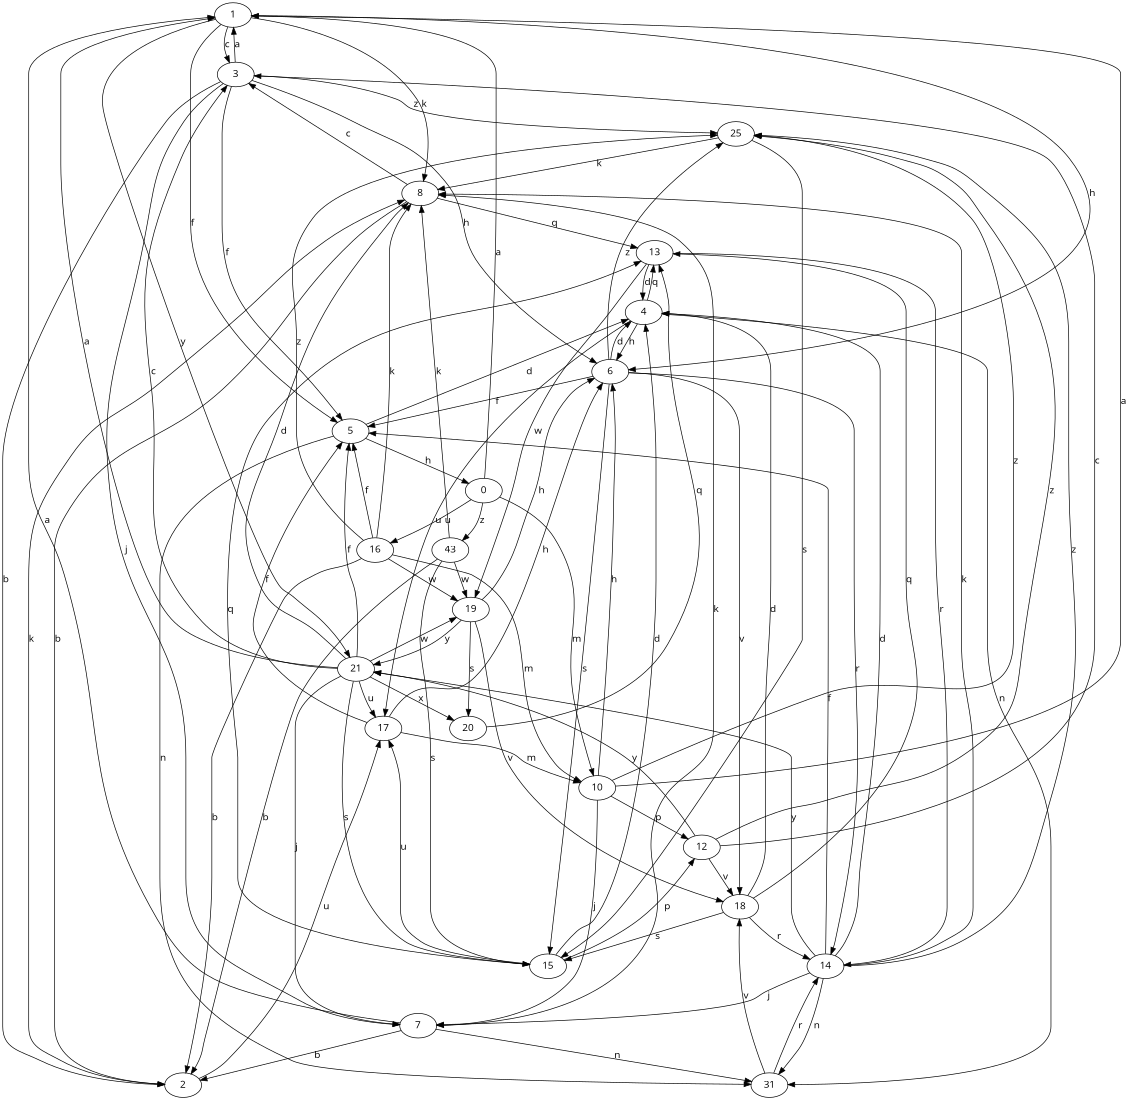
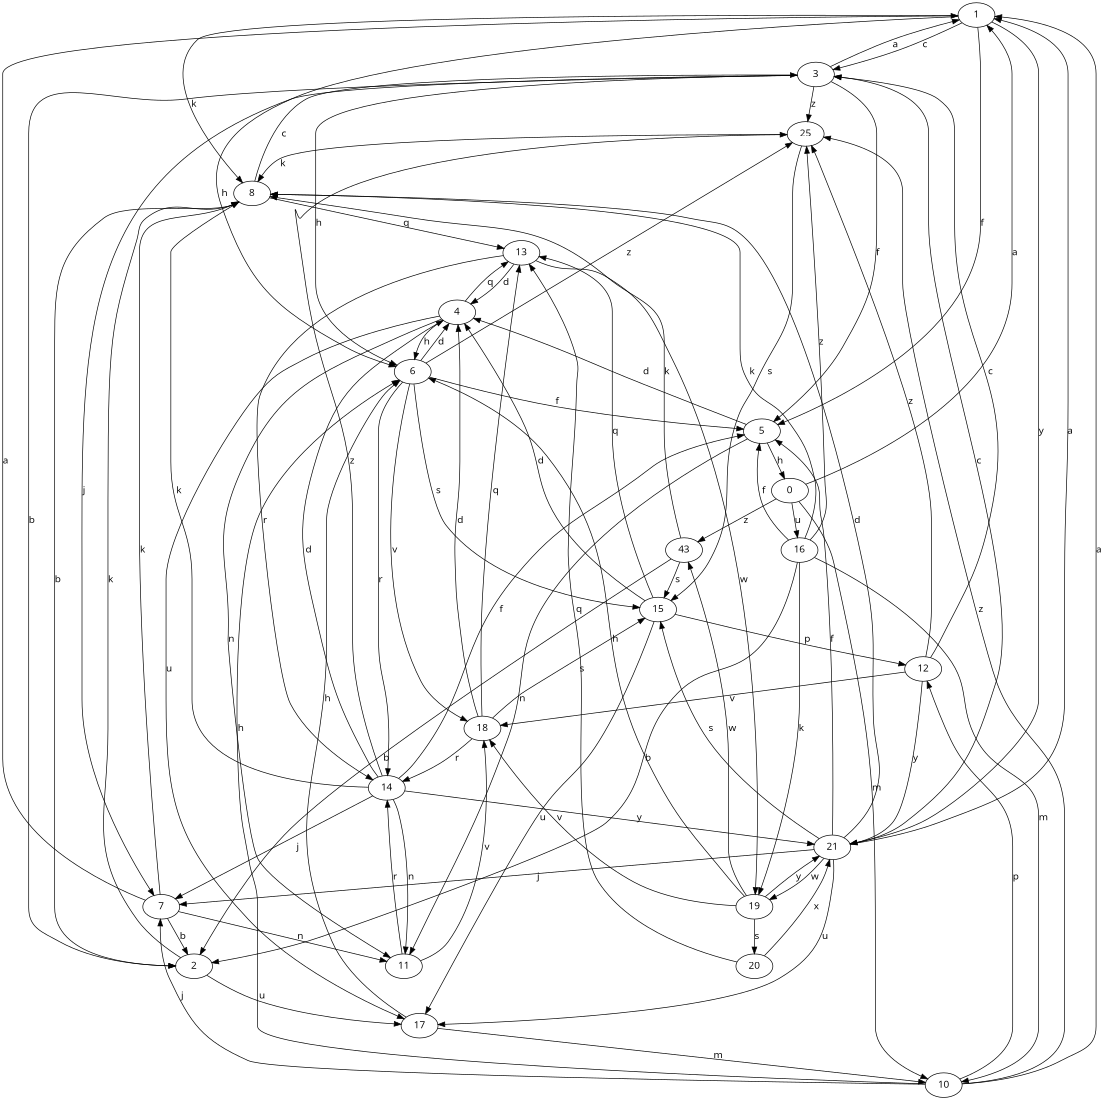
(459, 576) -> (727, 732)
(432, 580) -> (802, 728)
(257, 604) -> none
(411, 698) -> (801, 914)
(769, 1085) -> (404, 966)
